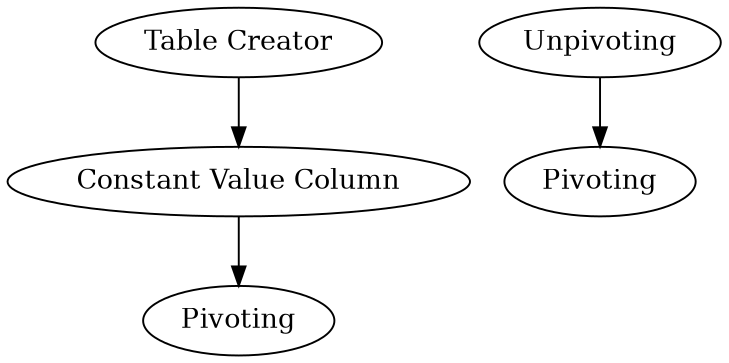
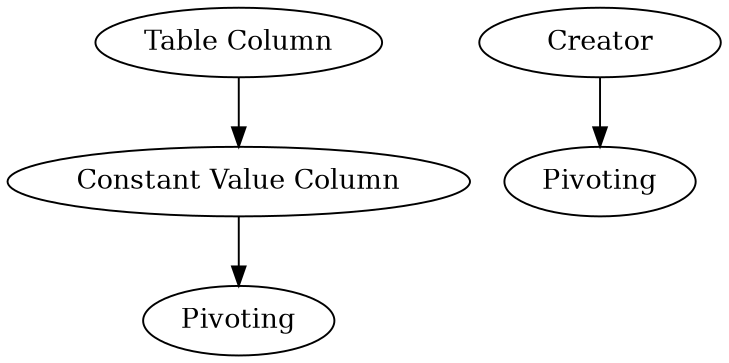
(239, 43) -> (239, 43)
(600, 43) -> (600, 43)
